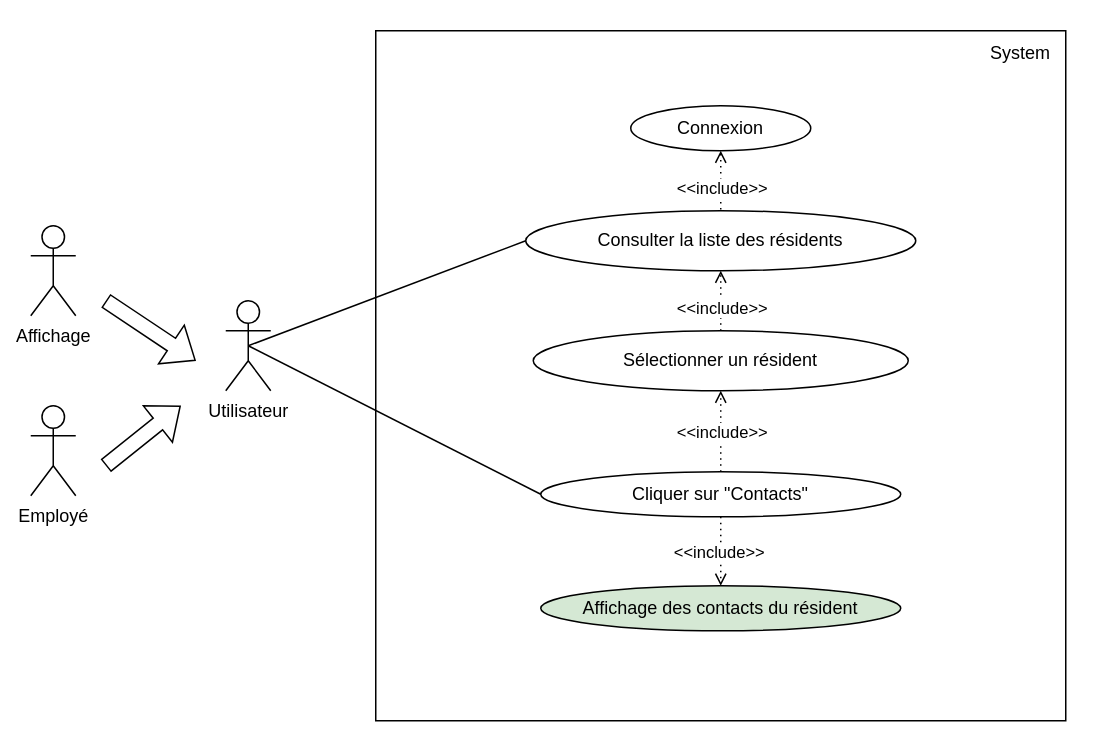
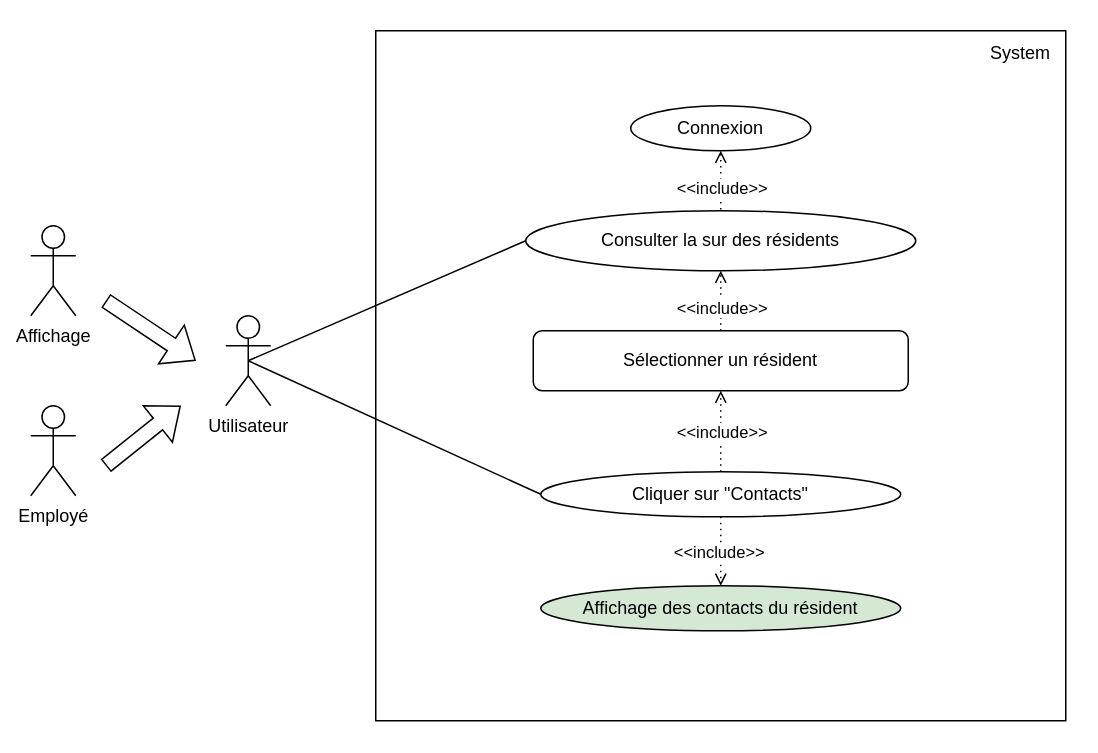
(721, 241) -> (721, 241)
(248, 346) -> (248, 361)
(721, 361) -> (721, 361)
